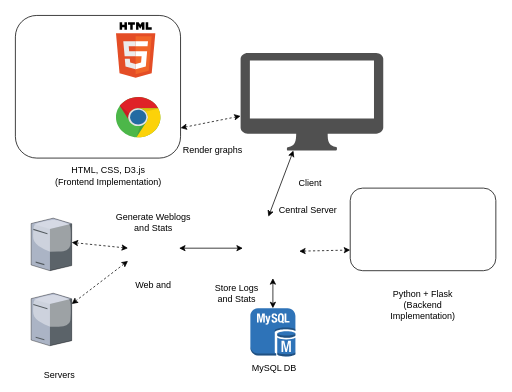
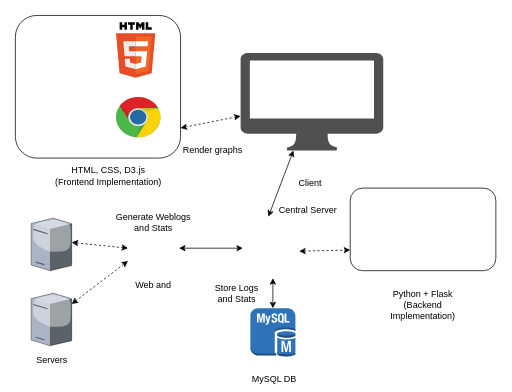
(274, 368) -> (274, 379)
(60, 375) -> (52, 360)
